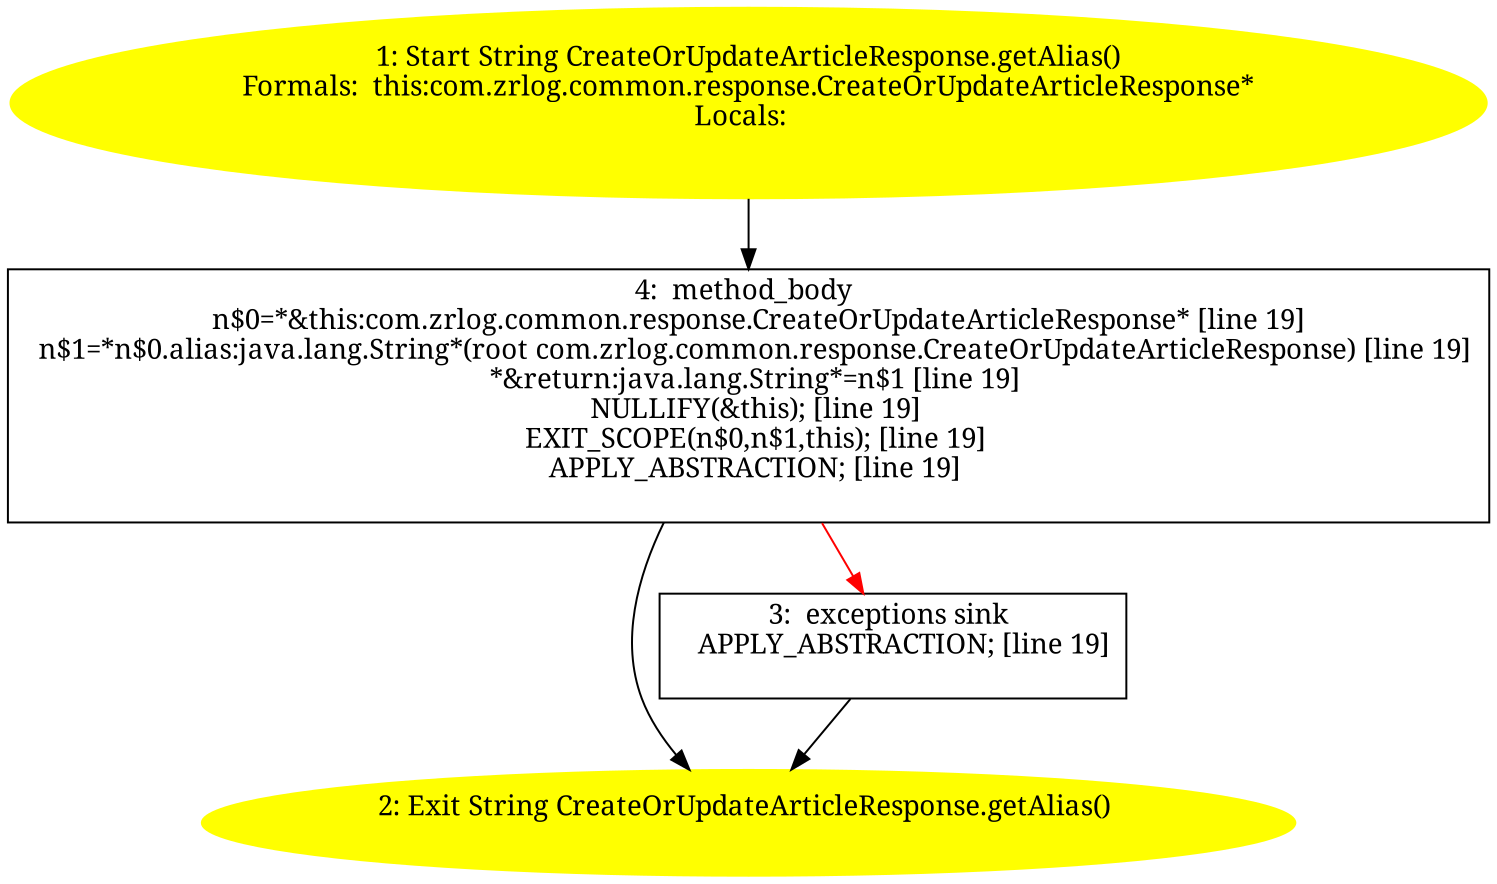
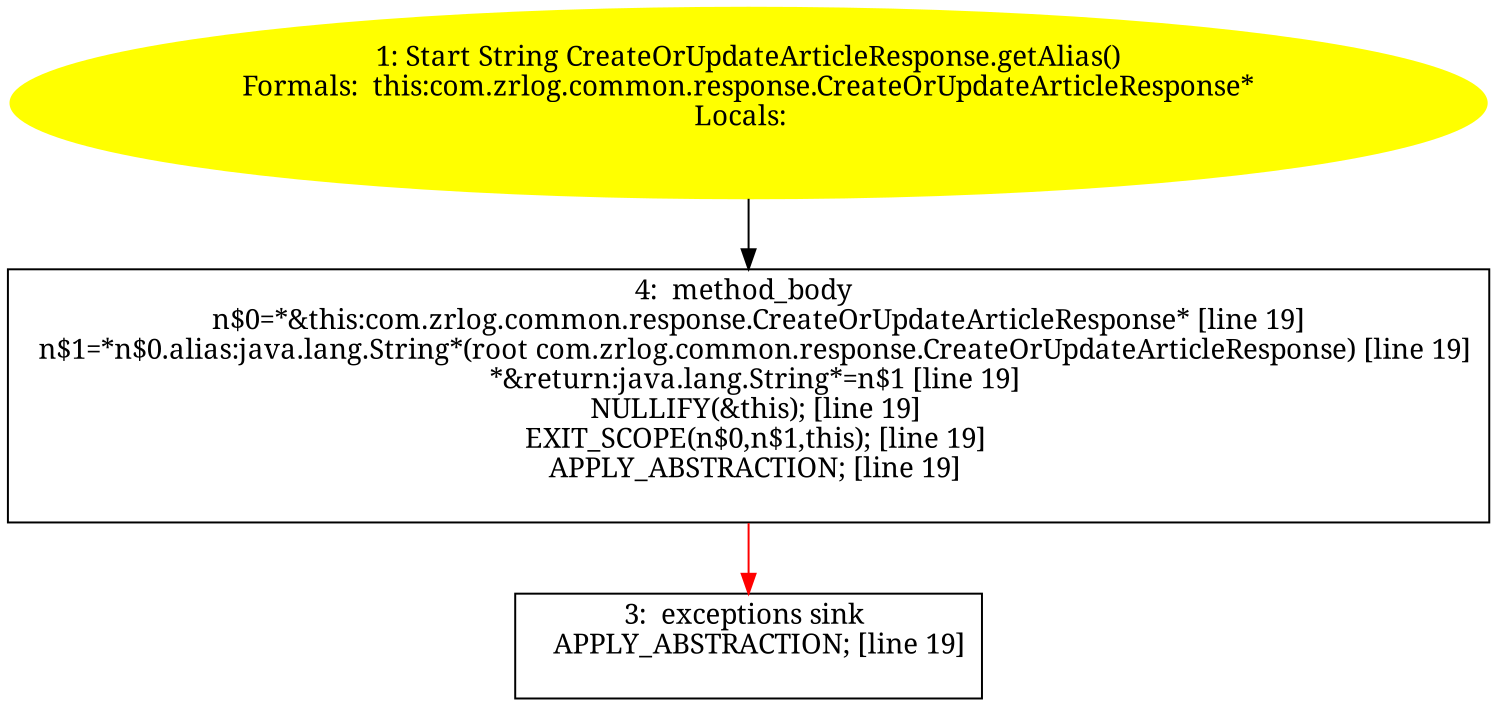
(749, 823) -> none
